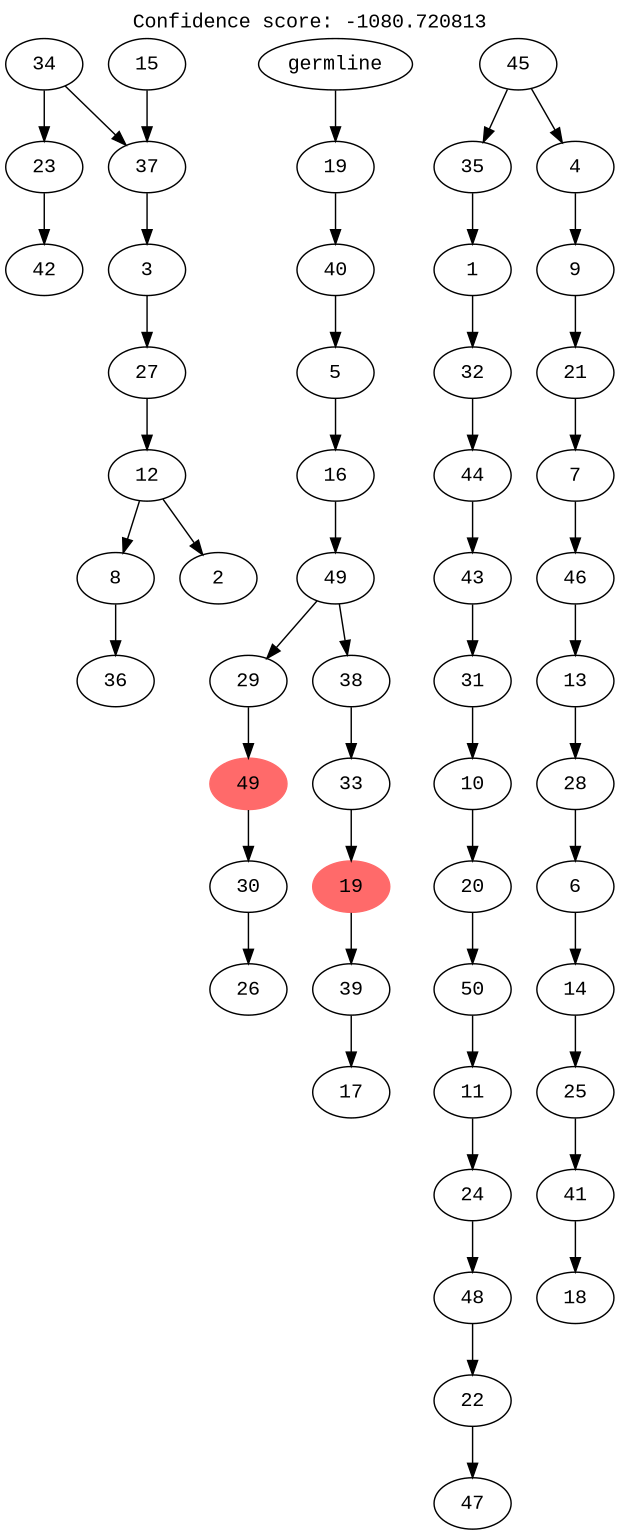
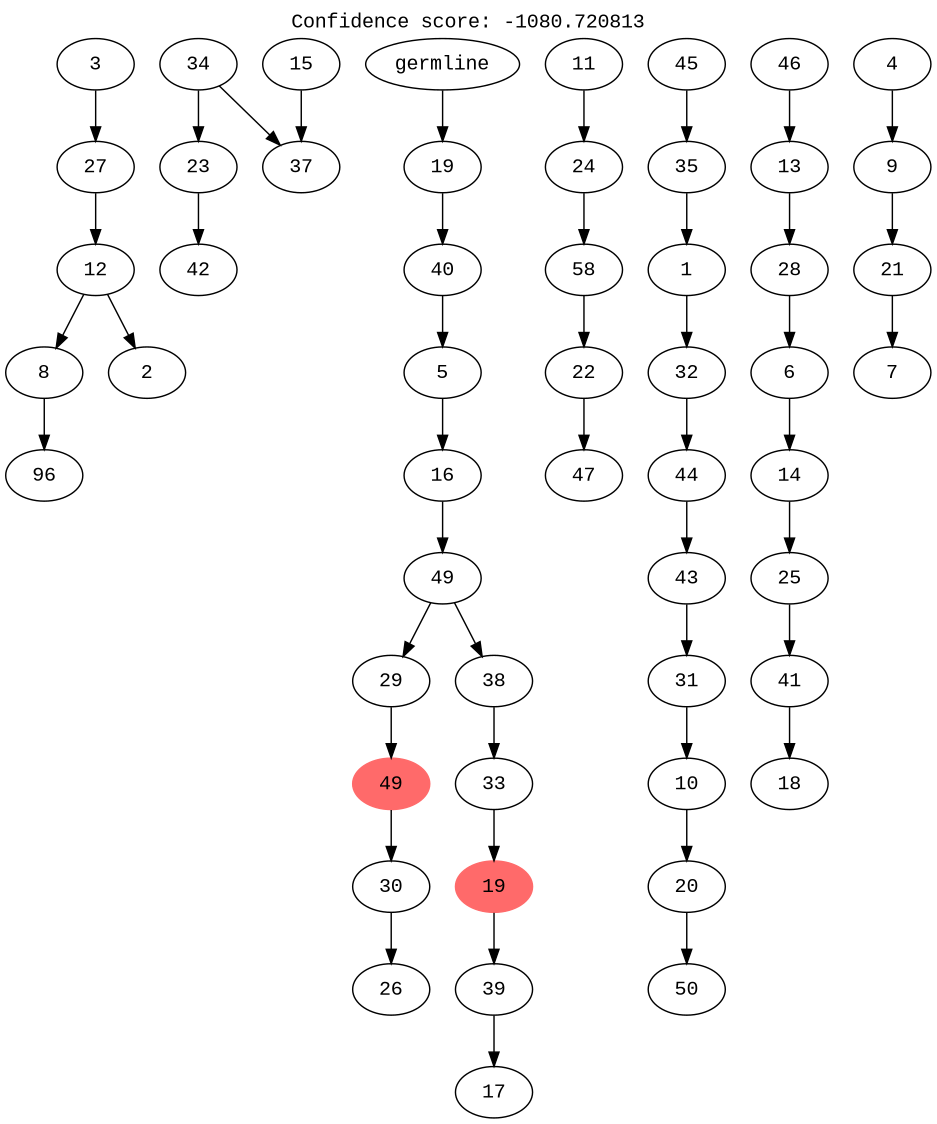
(543, 109) -> none
(147, 211) -> none
(575, 520) -> none
(116, 681) -> (44, 475)
(473, 1034) -> none
(473, 1298) -> (584, 270)
